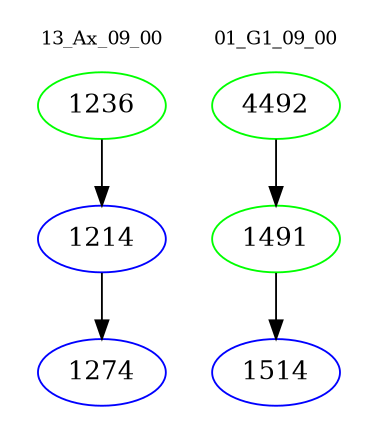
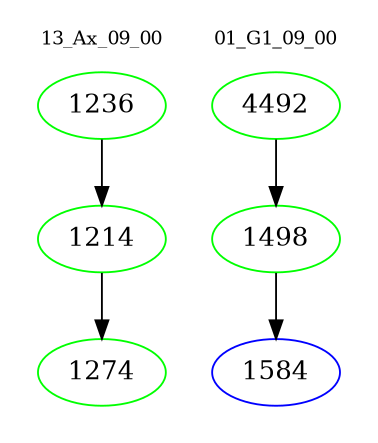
(102, 239) -> (102, 239)
(276, 239) -> (276, 239)
(102, 372) -> (102, 372)
(276, 372) -> (276, 372)
